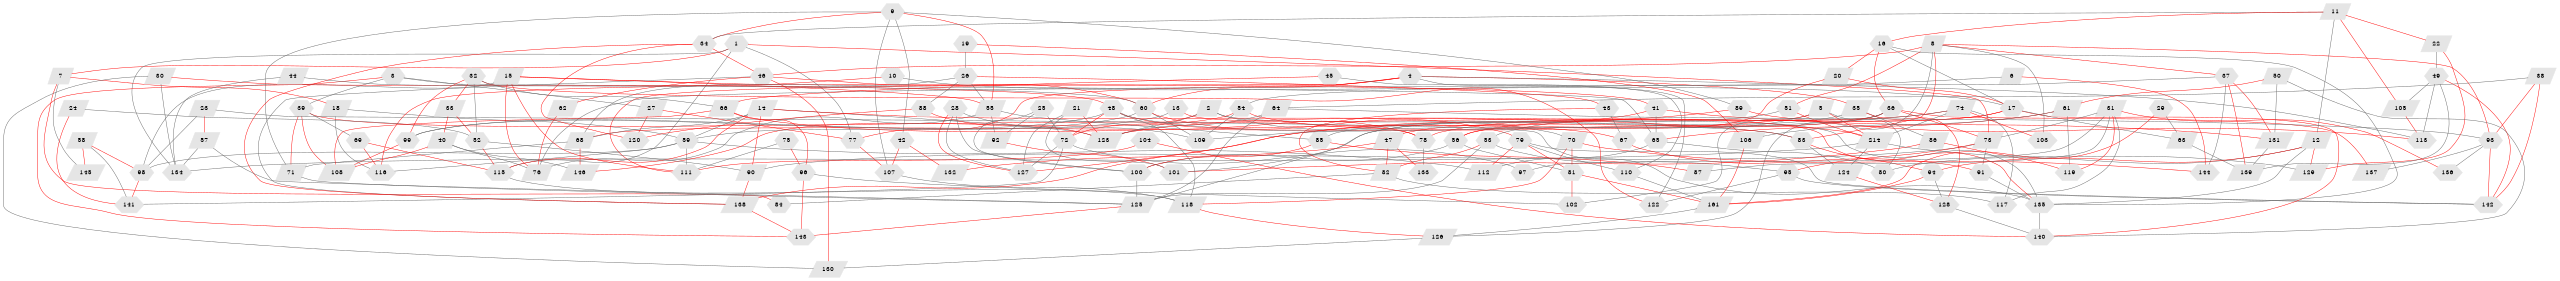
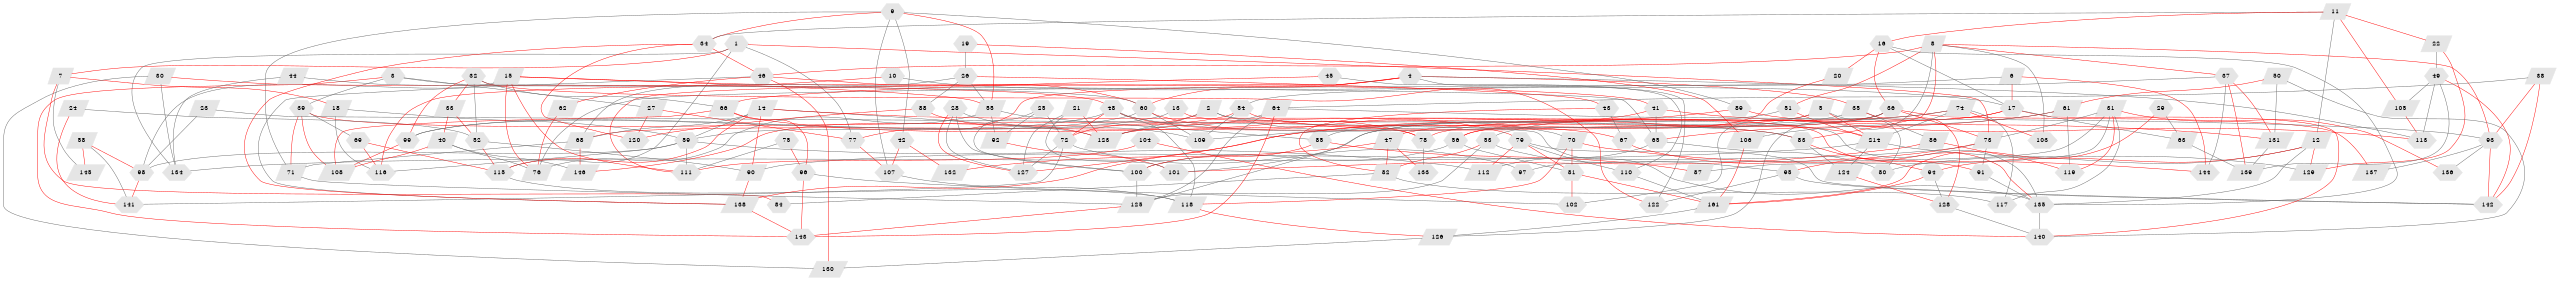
(1950, 92) -> (2012, 94)
(204, 140) -> none
none -> (1073, 230)
